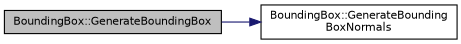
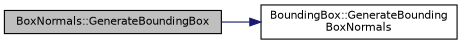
(113, 22) -> (113, 22)
